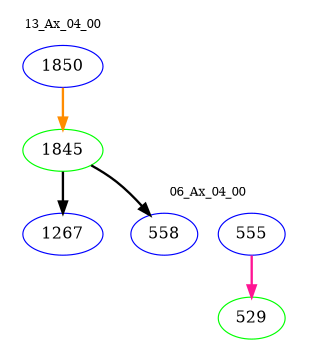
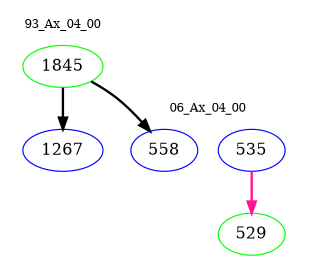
(63, 25) -> (63, 25)
(63, 66) -> none
(252, 234) -> (252, 150)
